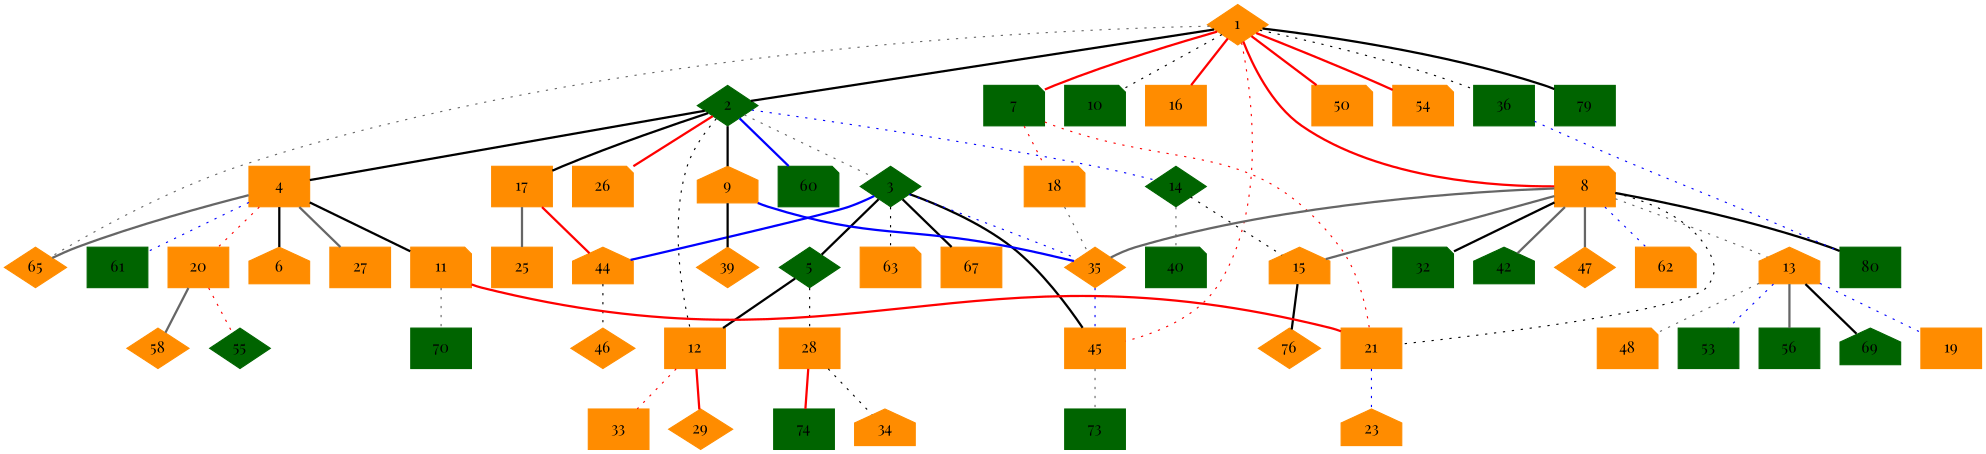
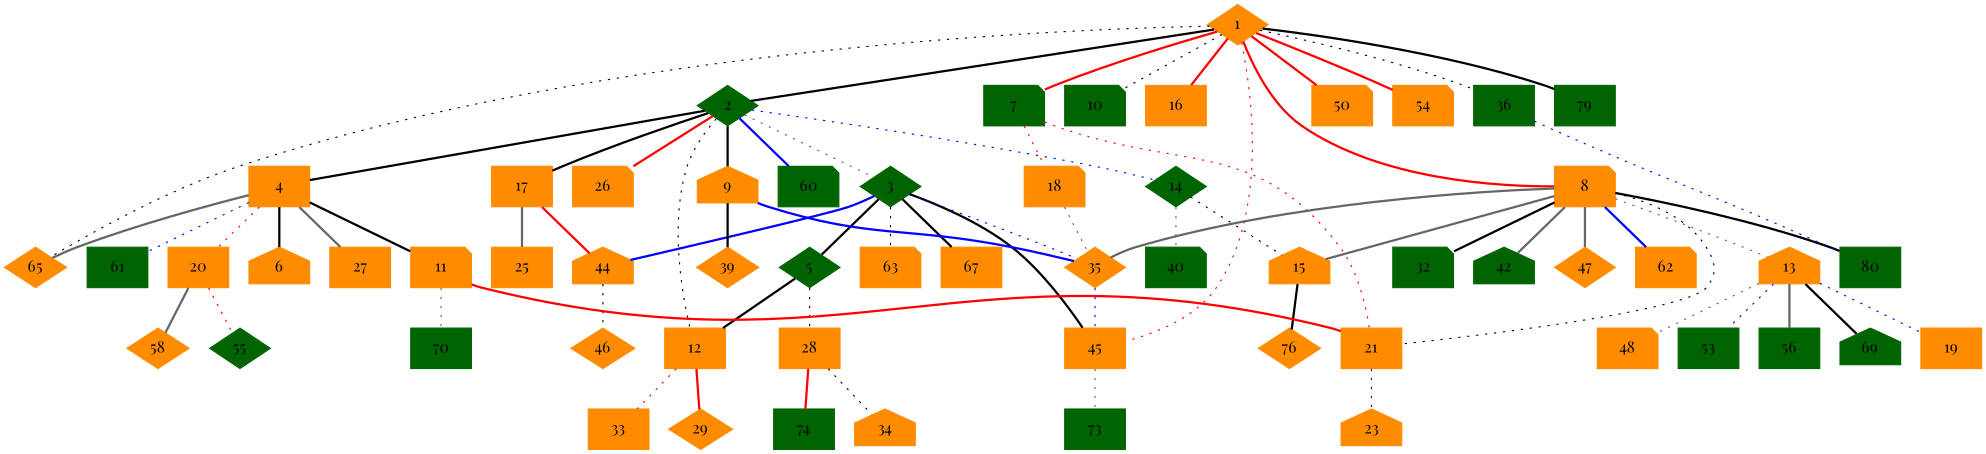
(616, 79) -> (616, 79)
(1626, 227) -> (1626, 227)
